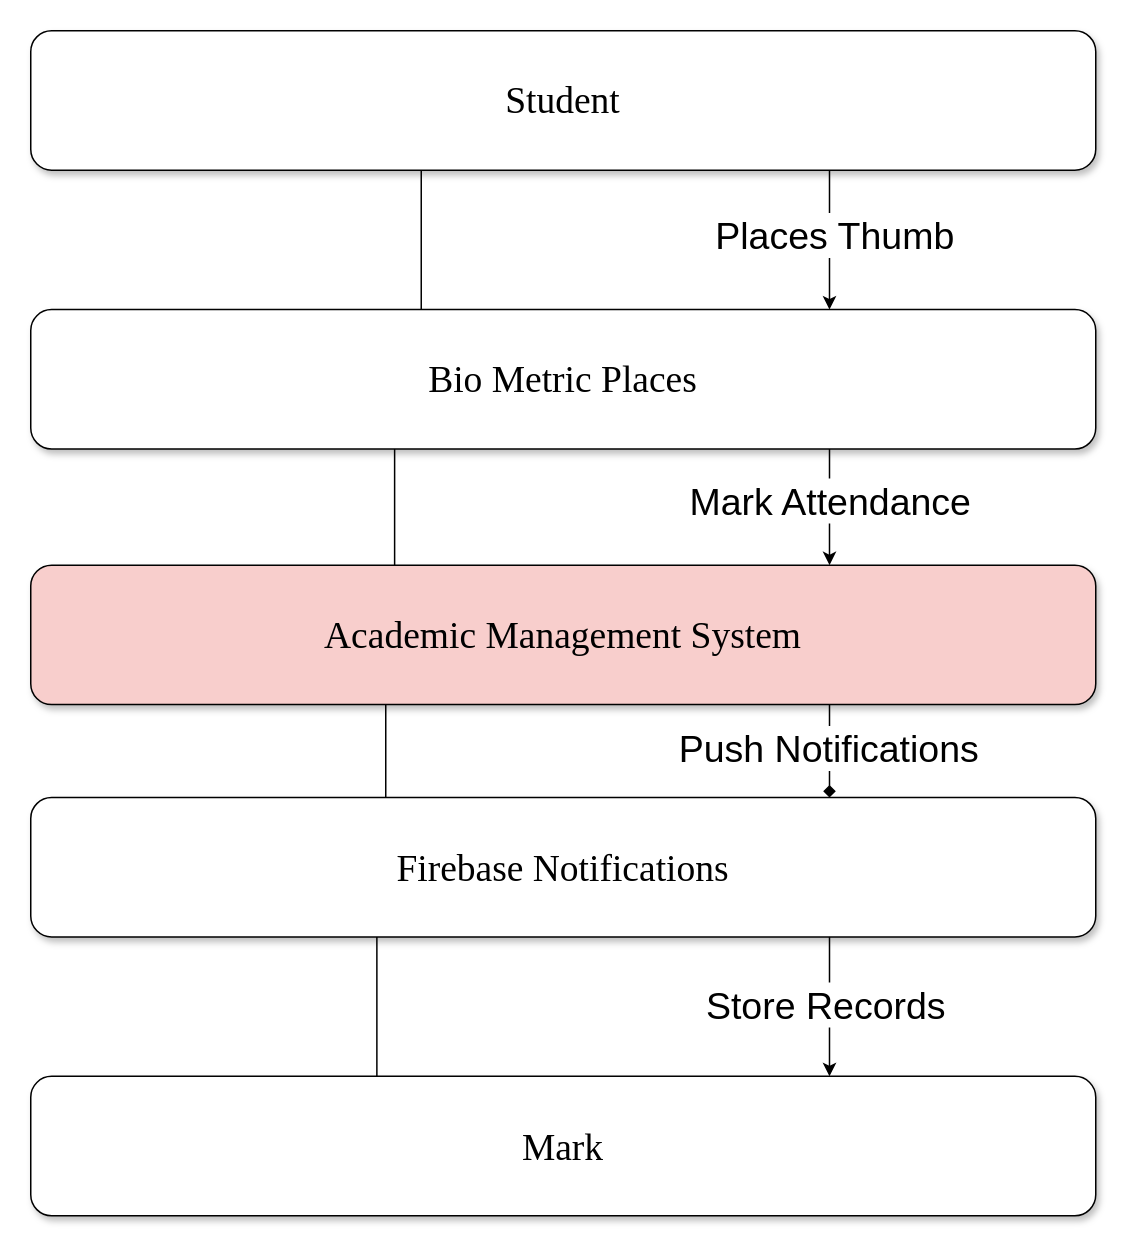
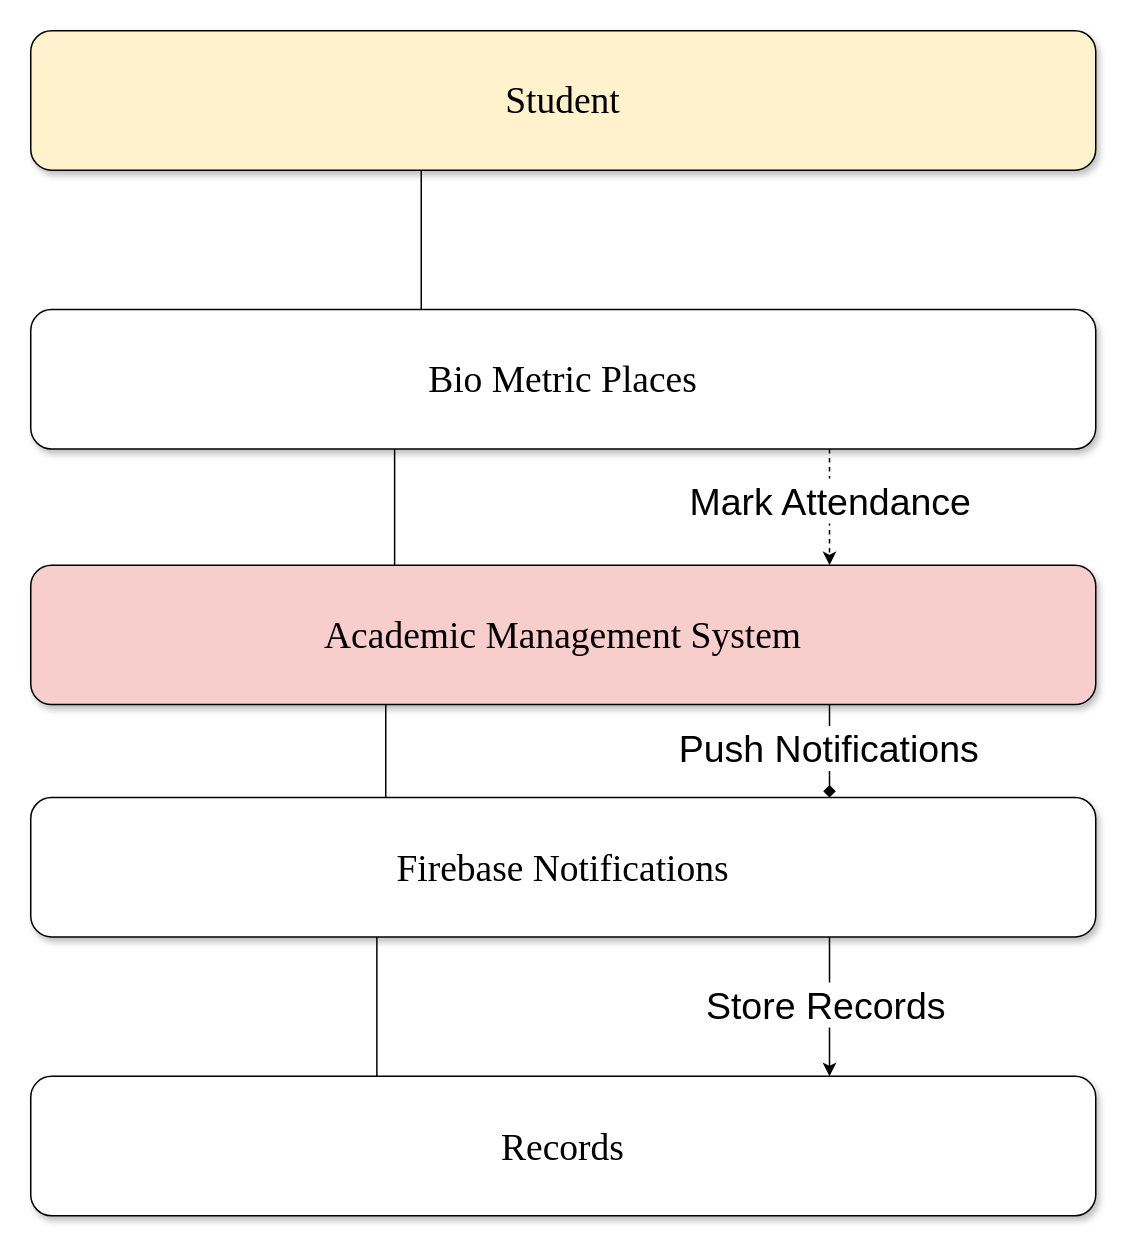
(563, 100) -> (563, 100)
(830, 192) -> none
(830, 540) -> (830, 540)
(563, 1147) -> (563, 1147)
